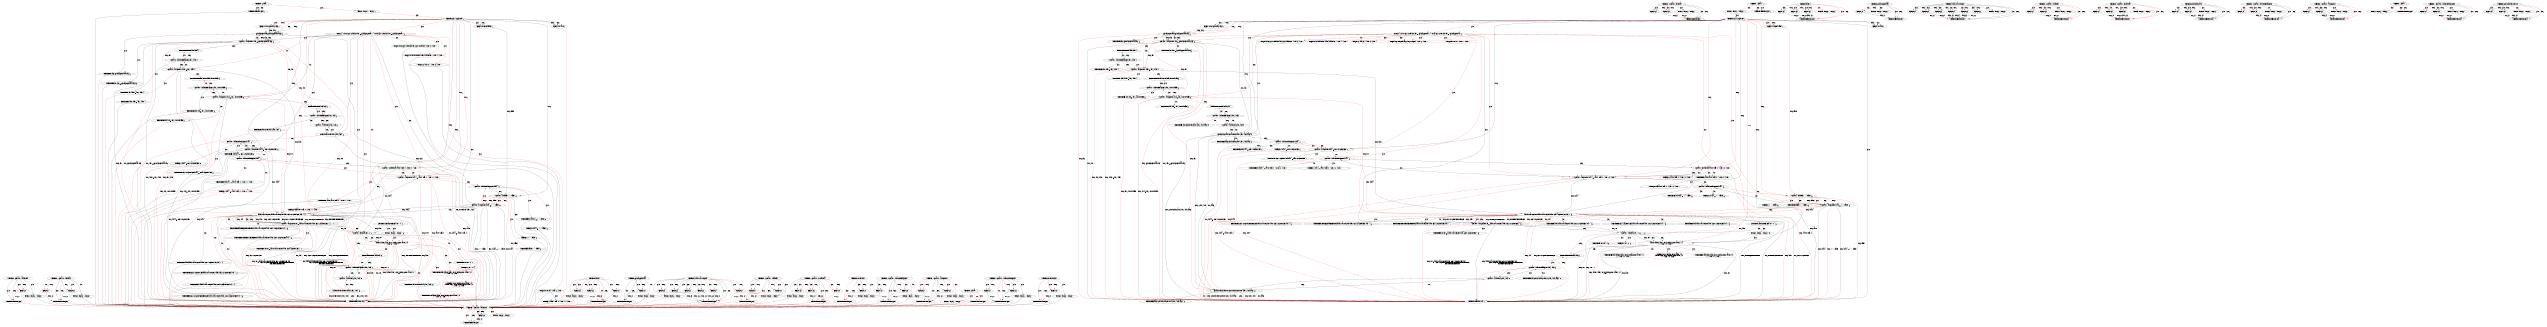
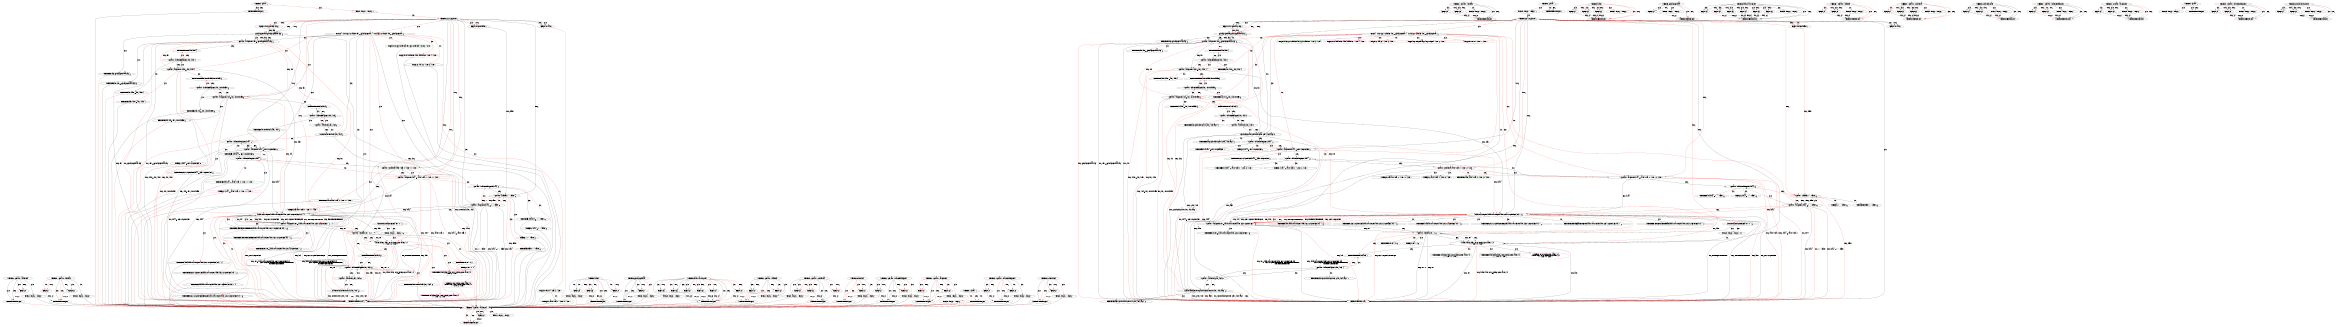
(1685, 182) -> (1426, 173)
